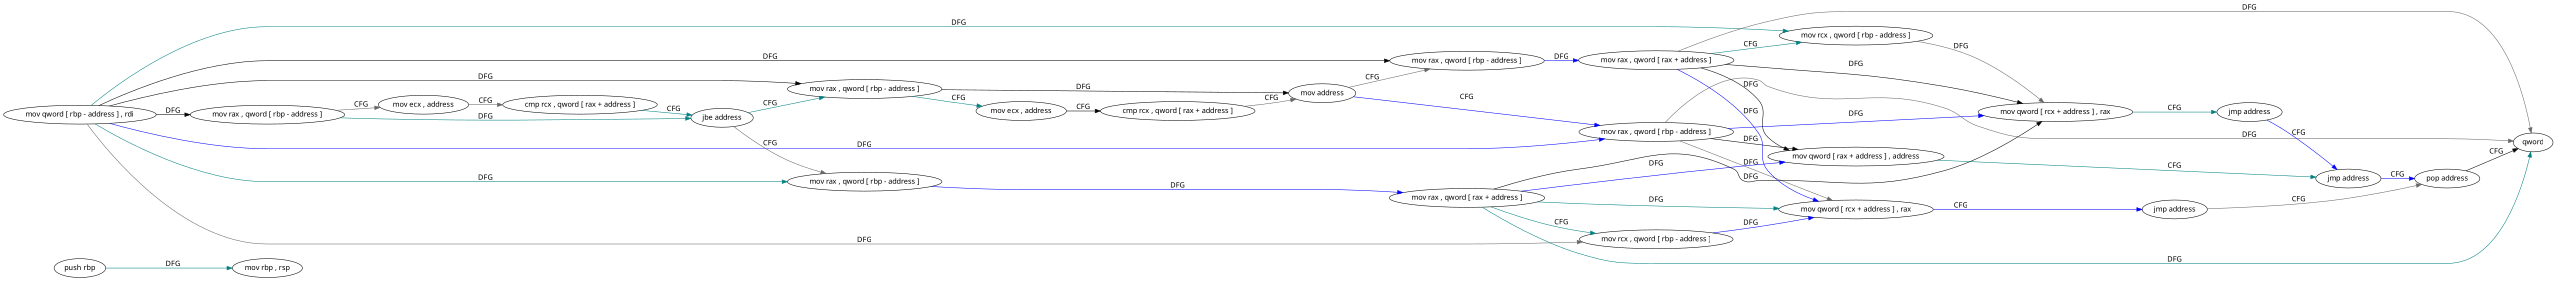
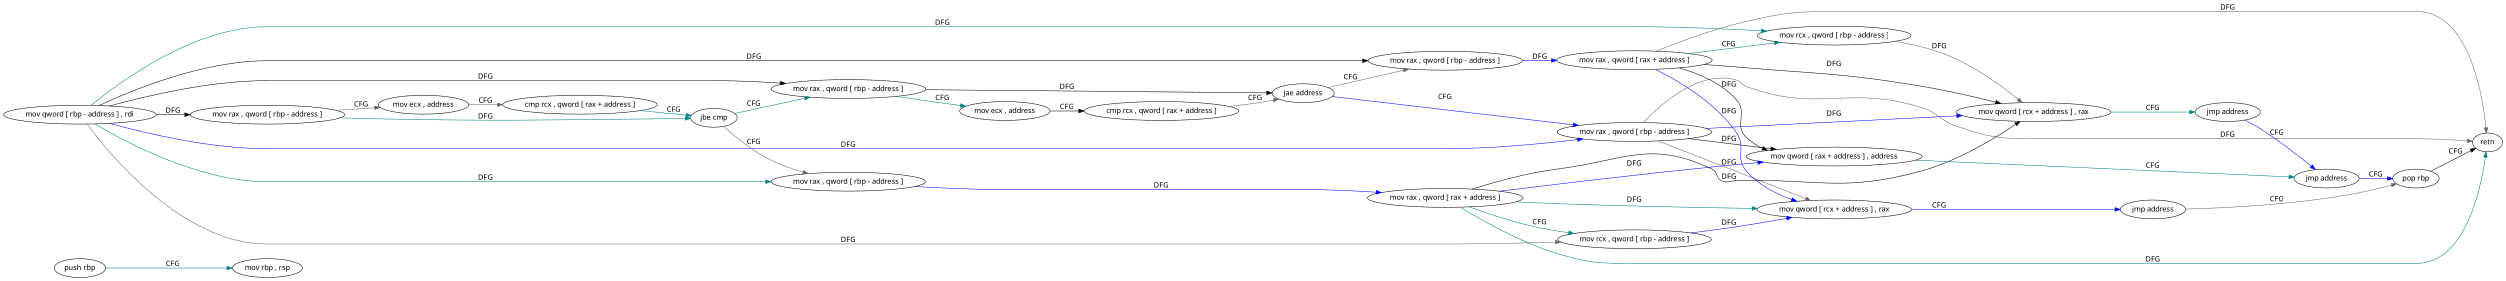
(1322, 93) -> (1303, 93)
(722, 118) -> (714, 118)
(2533, 142) -> (2488, 142)
(2447, 179) -> (2416, 179)
(173, 264) -> (173, 264)
